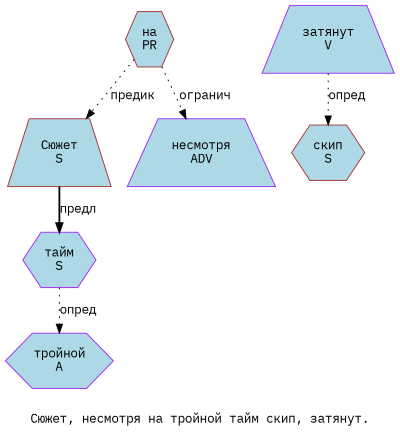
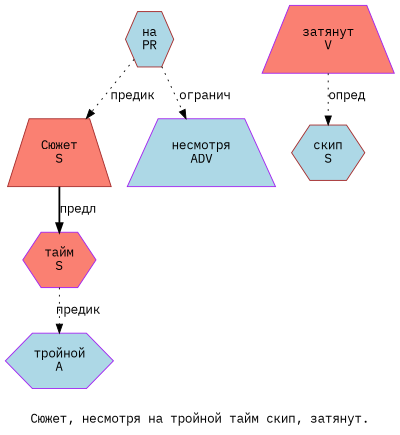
(328, 39) -> (328, 39)
(59, 153) -> (59, 153)
(59, 260) -> (59, 260)
(78, 310) -> (78, 310)
